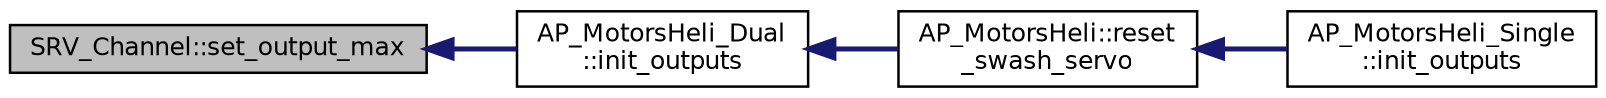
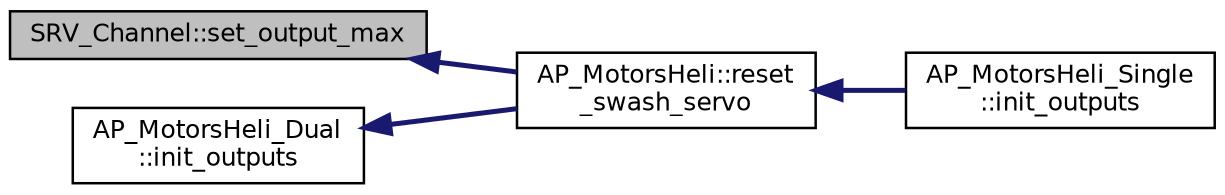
(485, 49) -> (477, 67)
